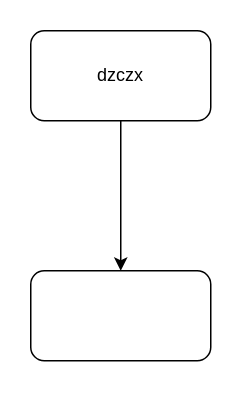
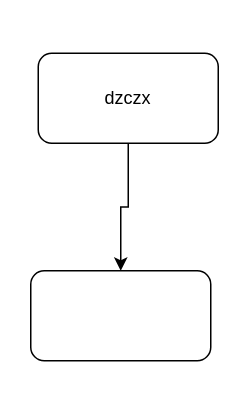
(121, 76) -> (128, 98)
